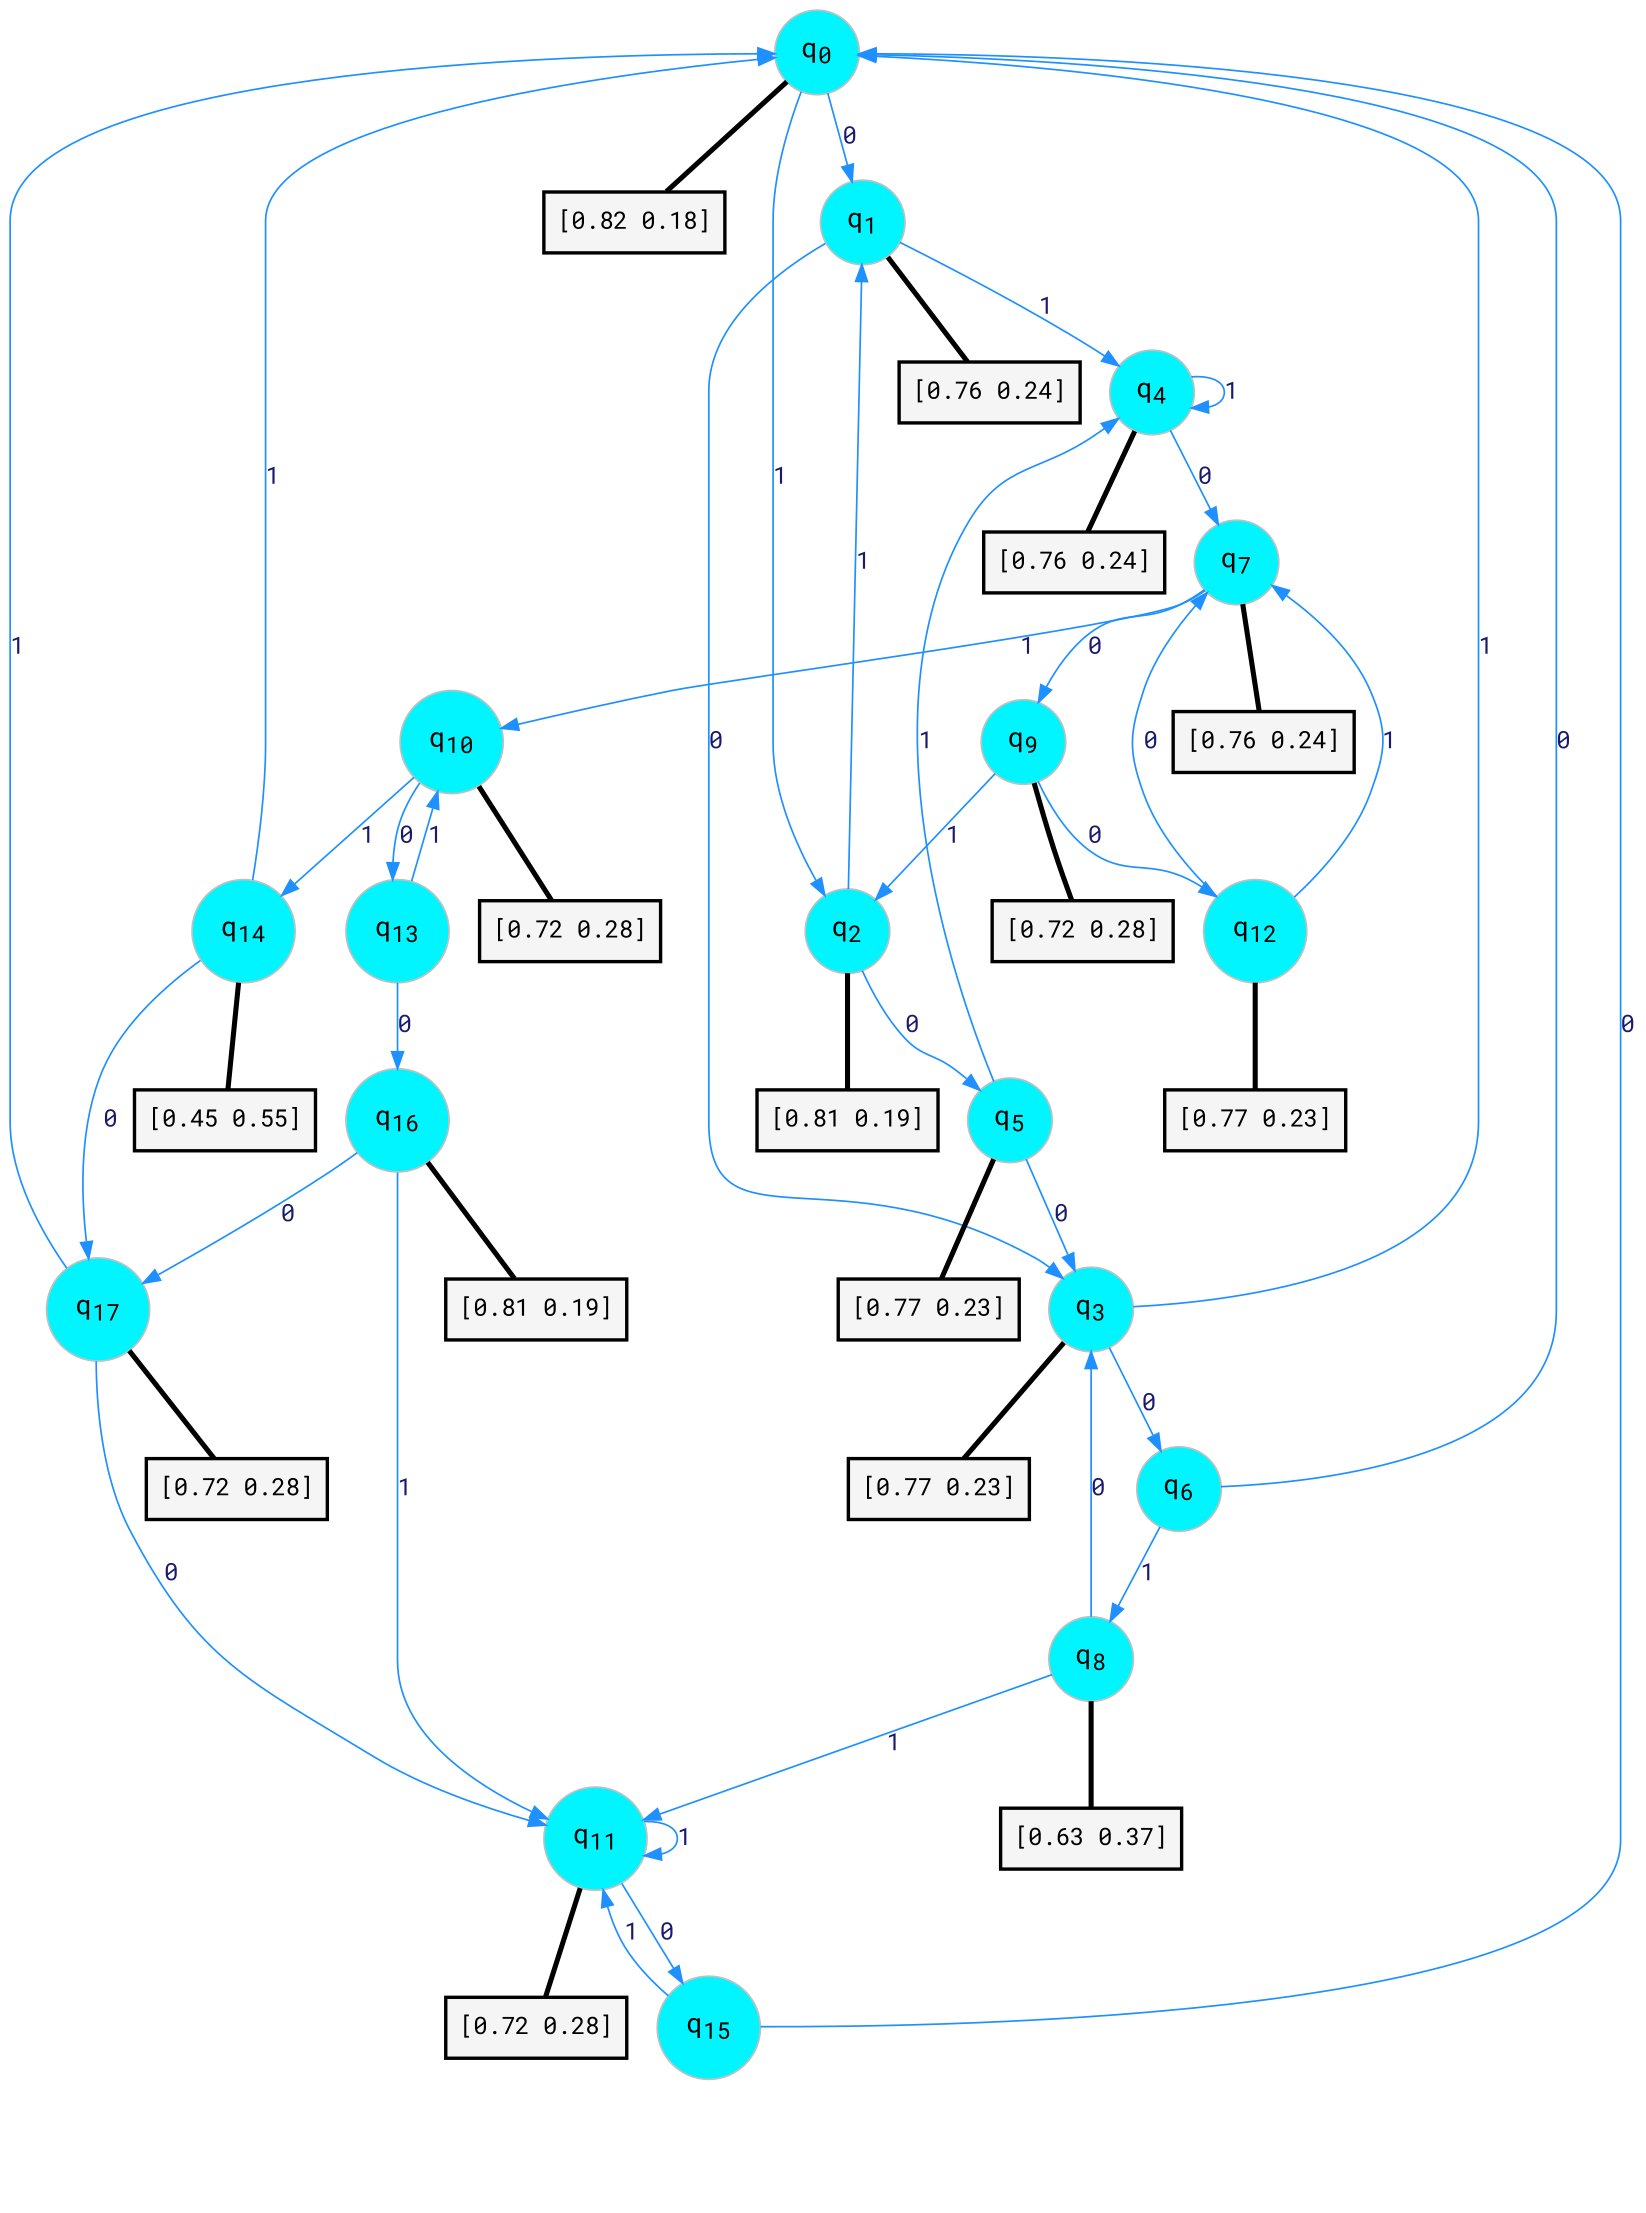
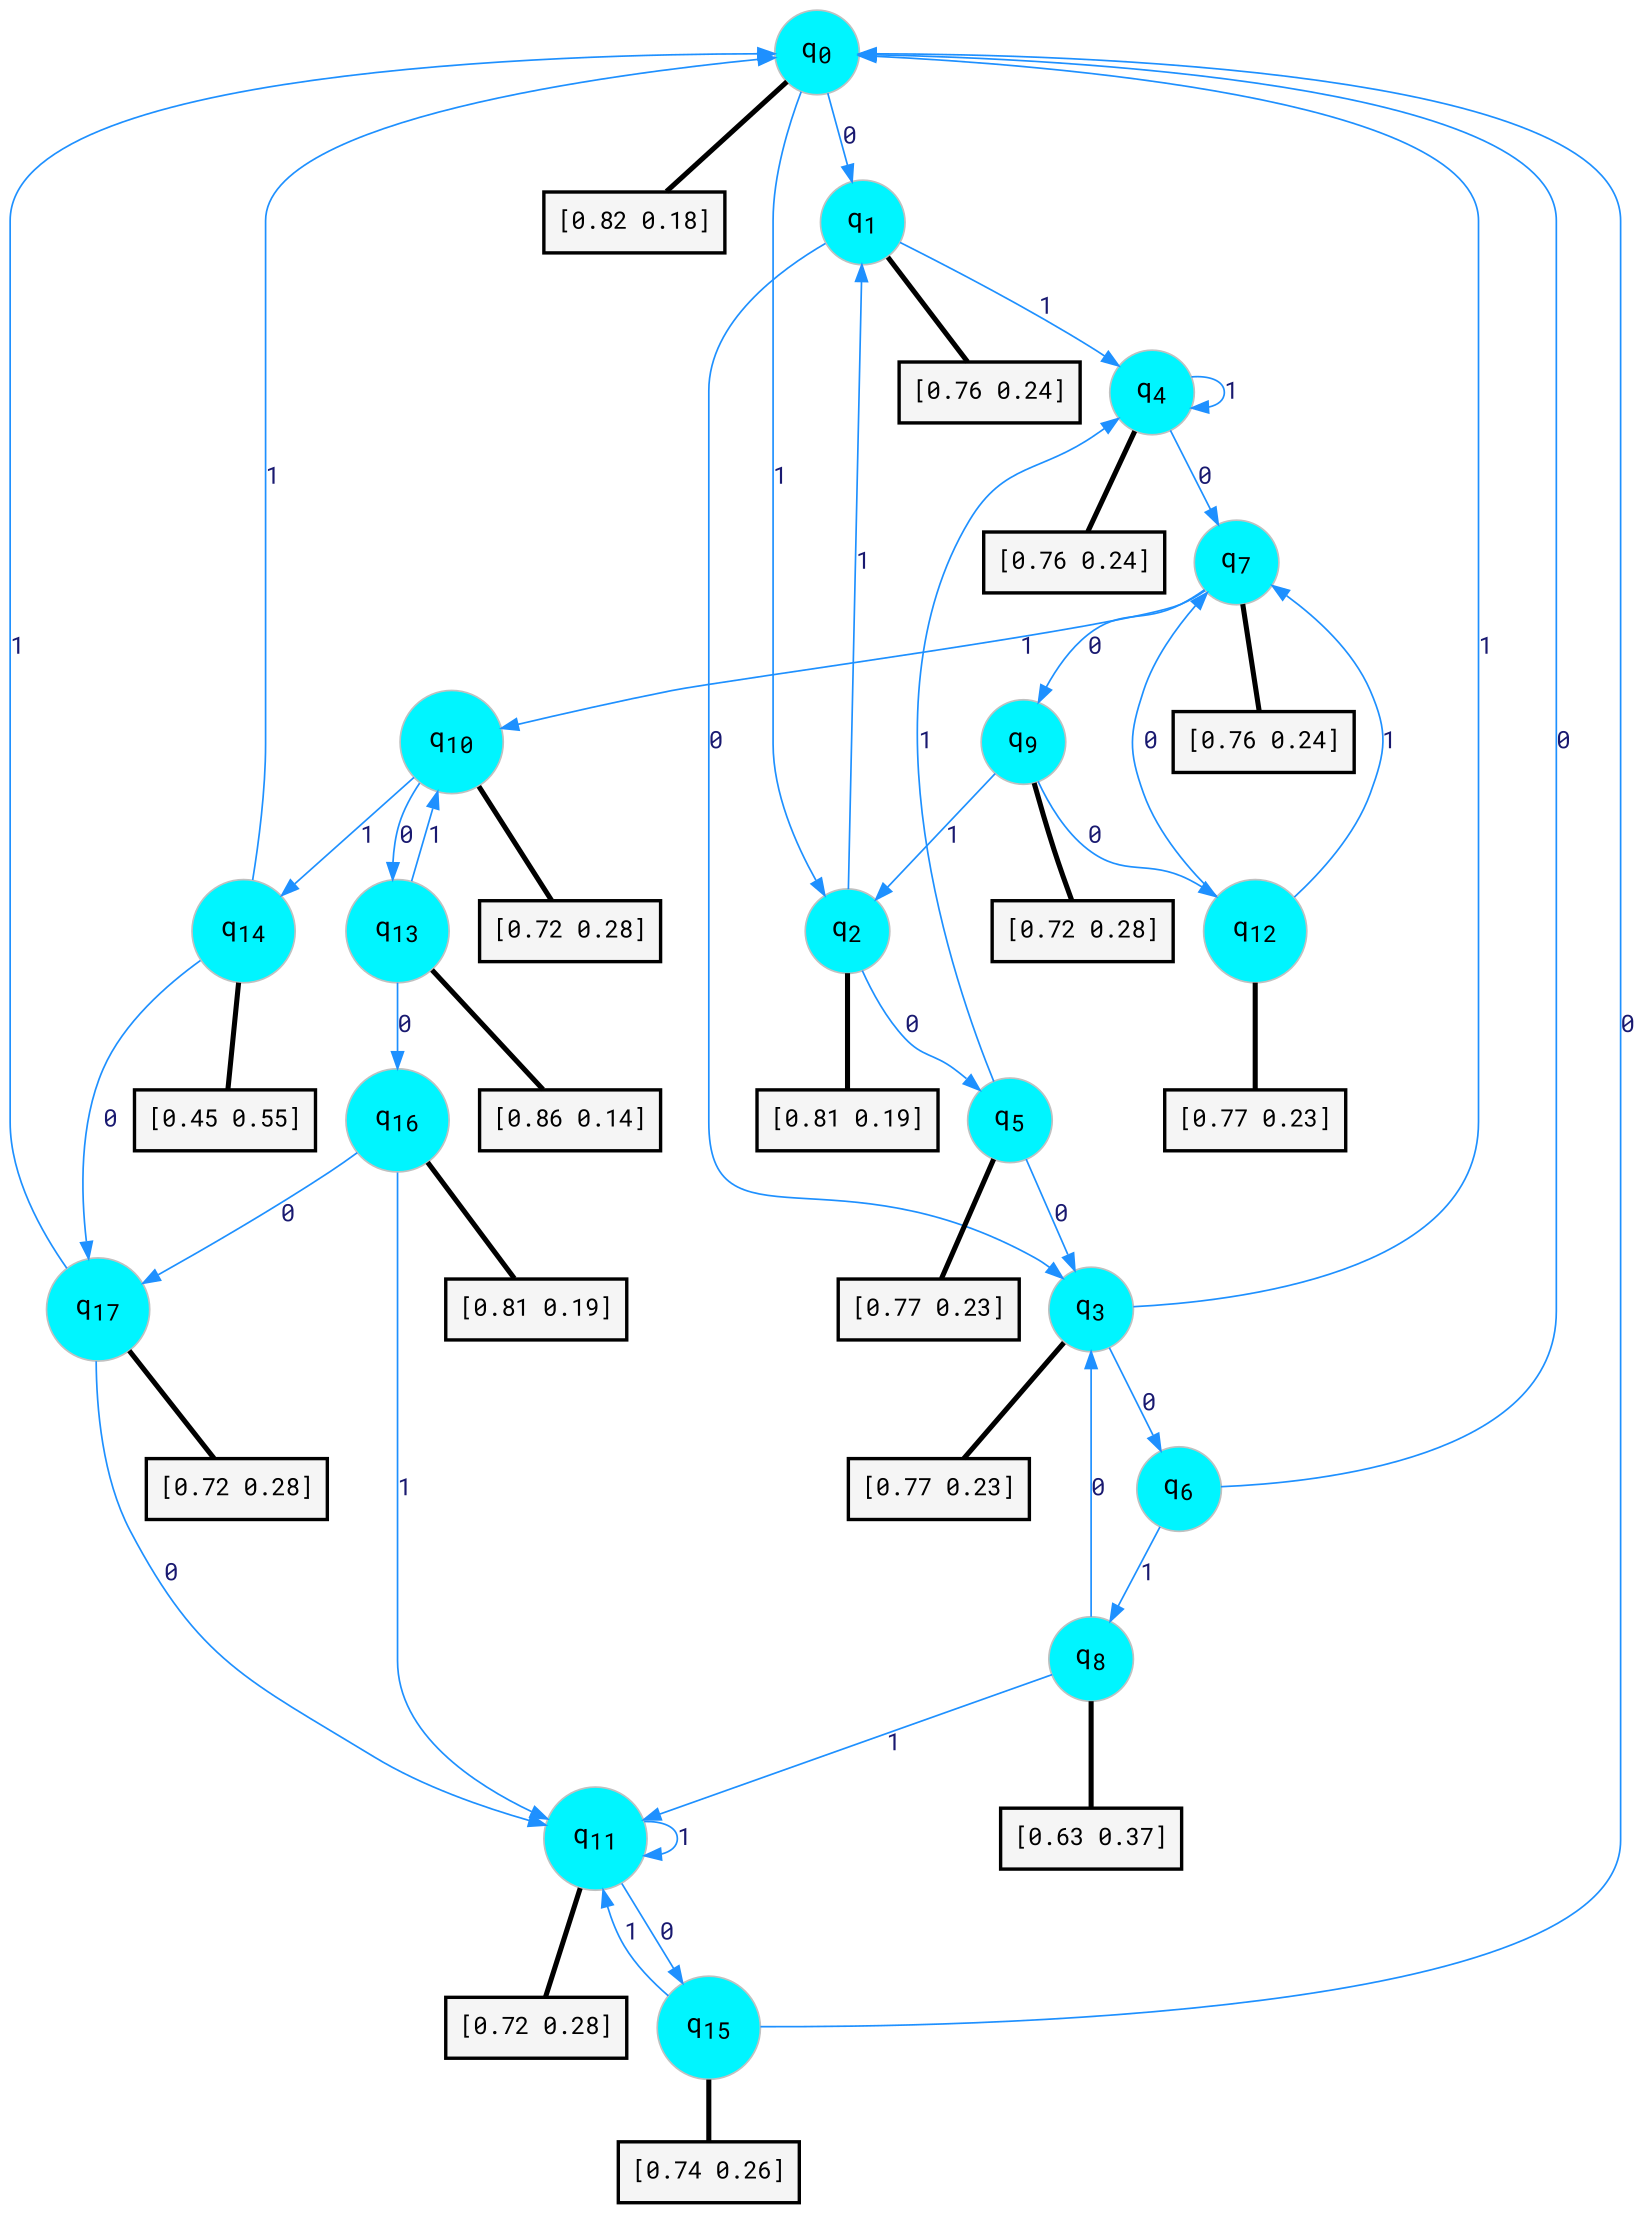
none -> (570, 1120)
none -> (709, 2172)
